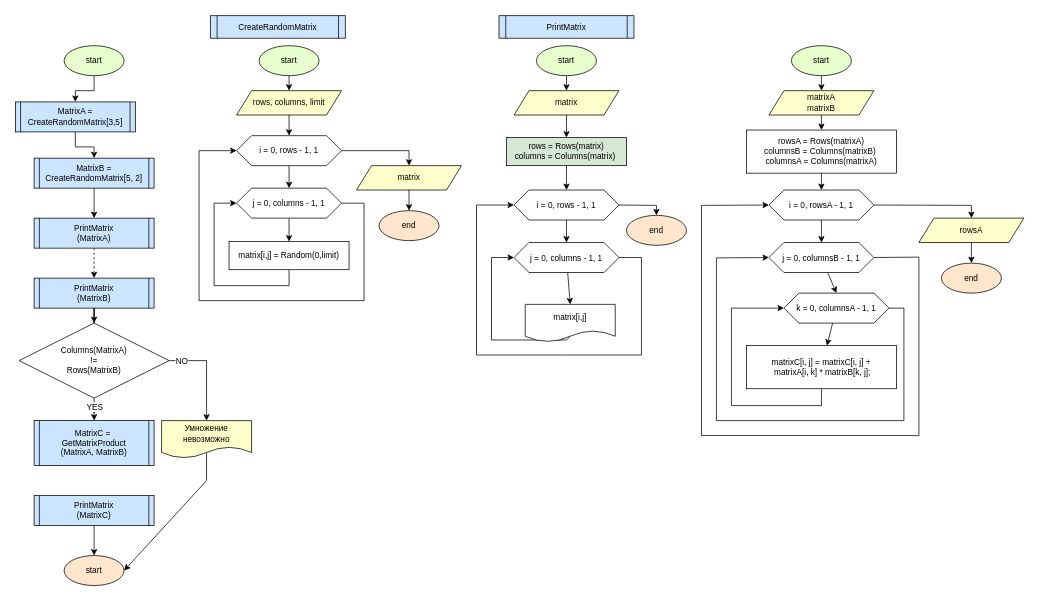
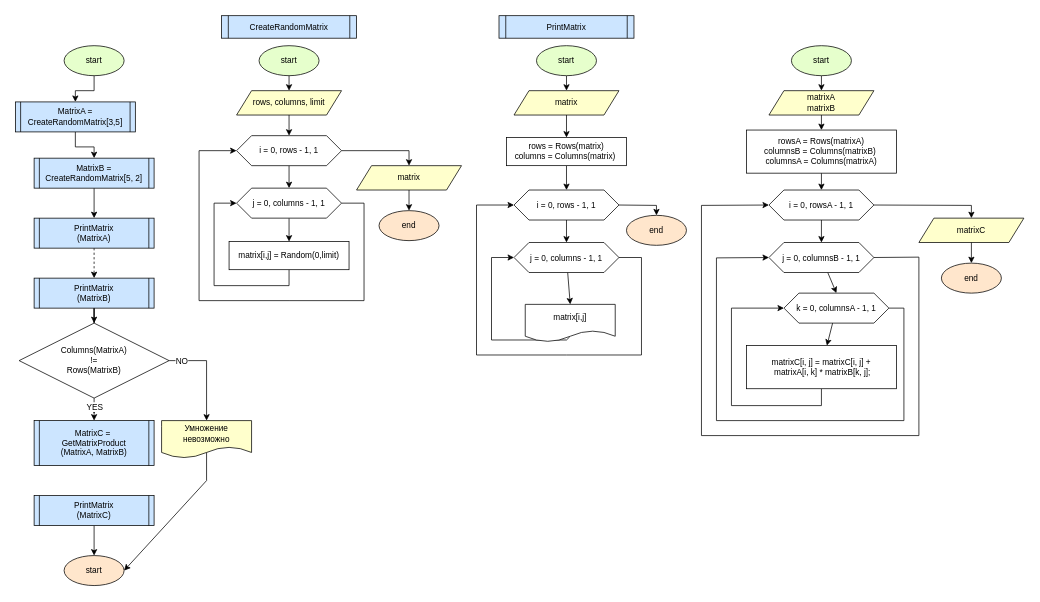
(278, 27) -> (289, 27)
(567, 151) -> (567, 151)
(972, 230) -> (972, 230)
